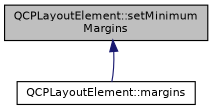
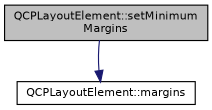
(114, 67) -> (98, 55)
